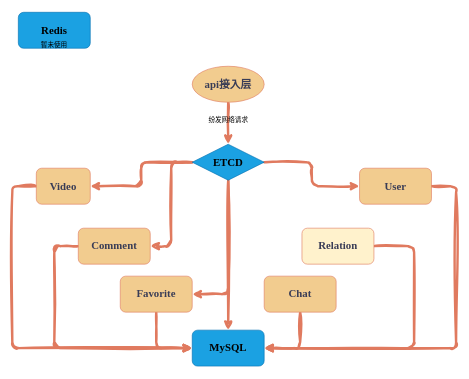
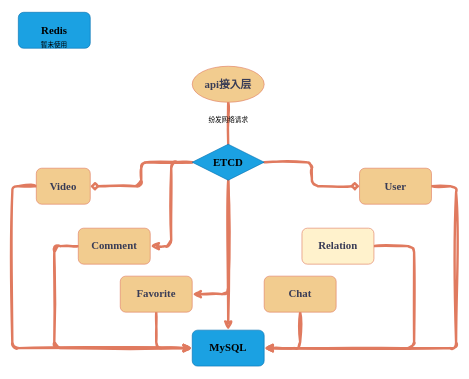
(228, 134) -> (228, 138)
(100, 186) -> (100, 186)
(350, 186) -> (350, 186)
